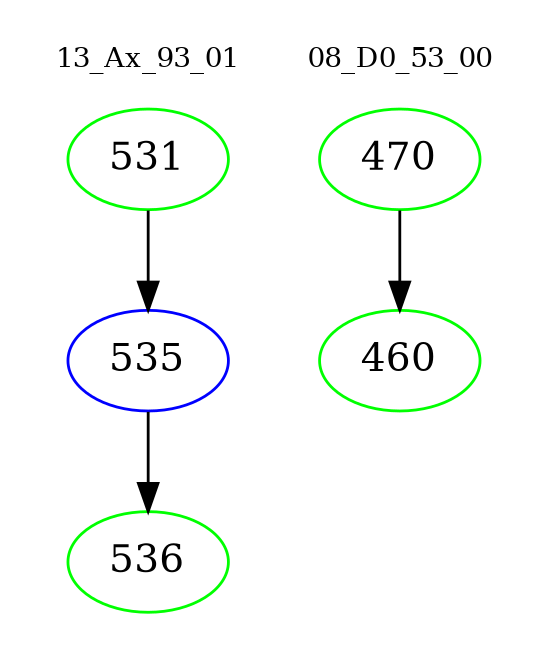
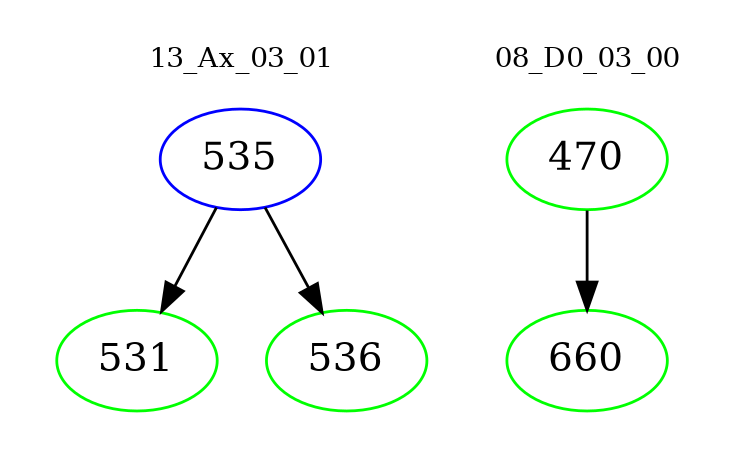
(148, 60) -> (242, 60)
(401, 60) -> (589, 60)
(148, 246) -> (196, 247)
(400, 361) -> (587, 361)
